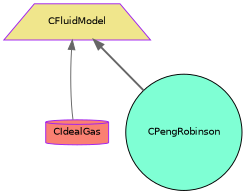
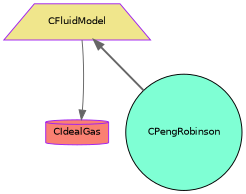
(71, 85) -> (84, 75)
